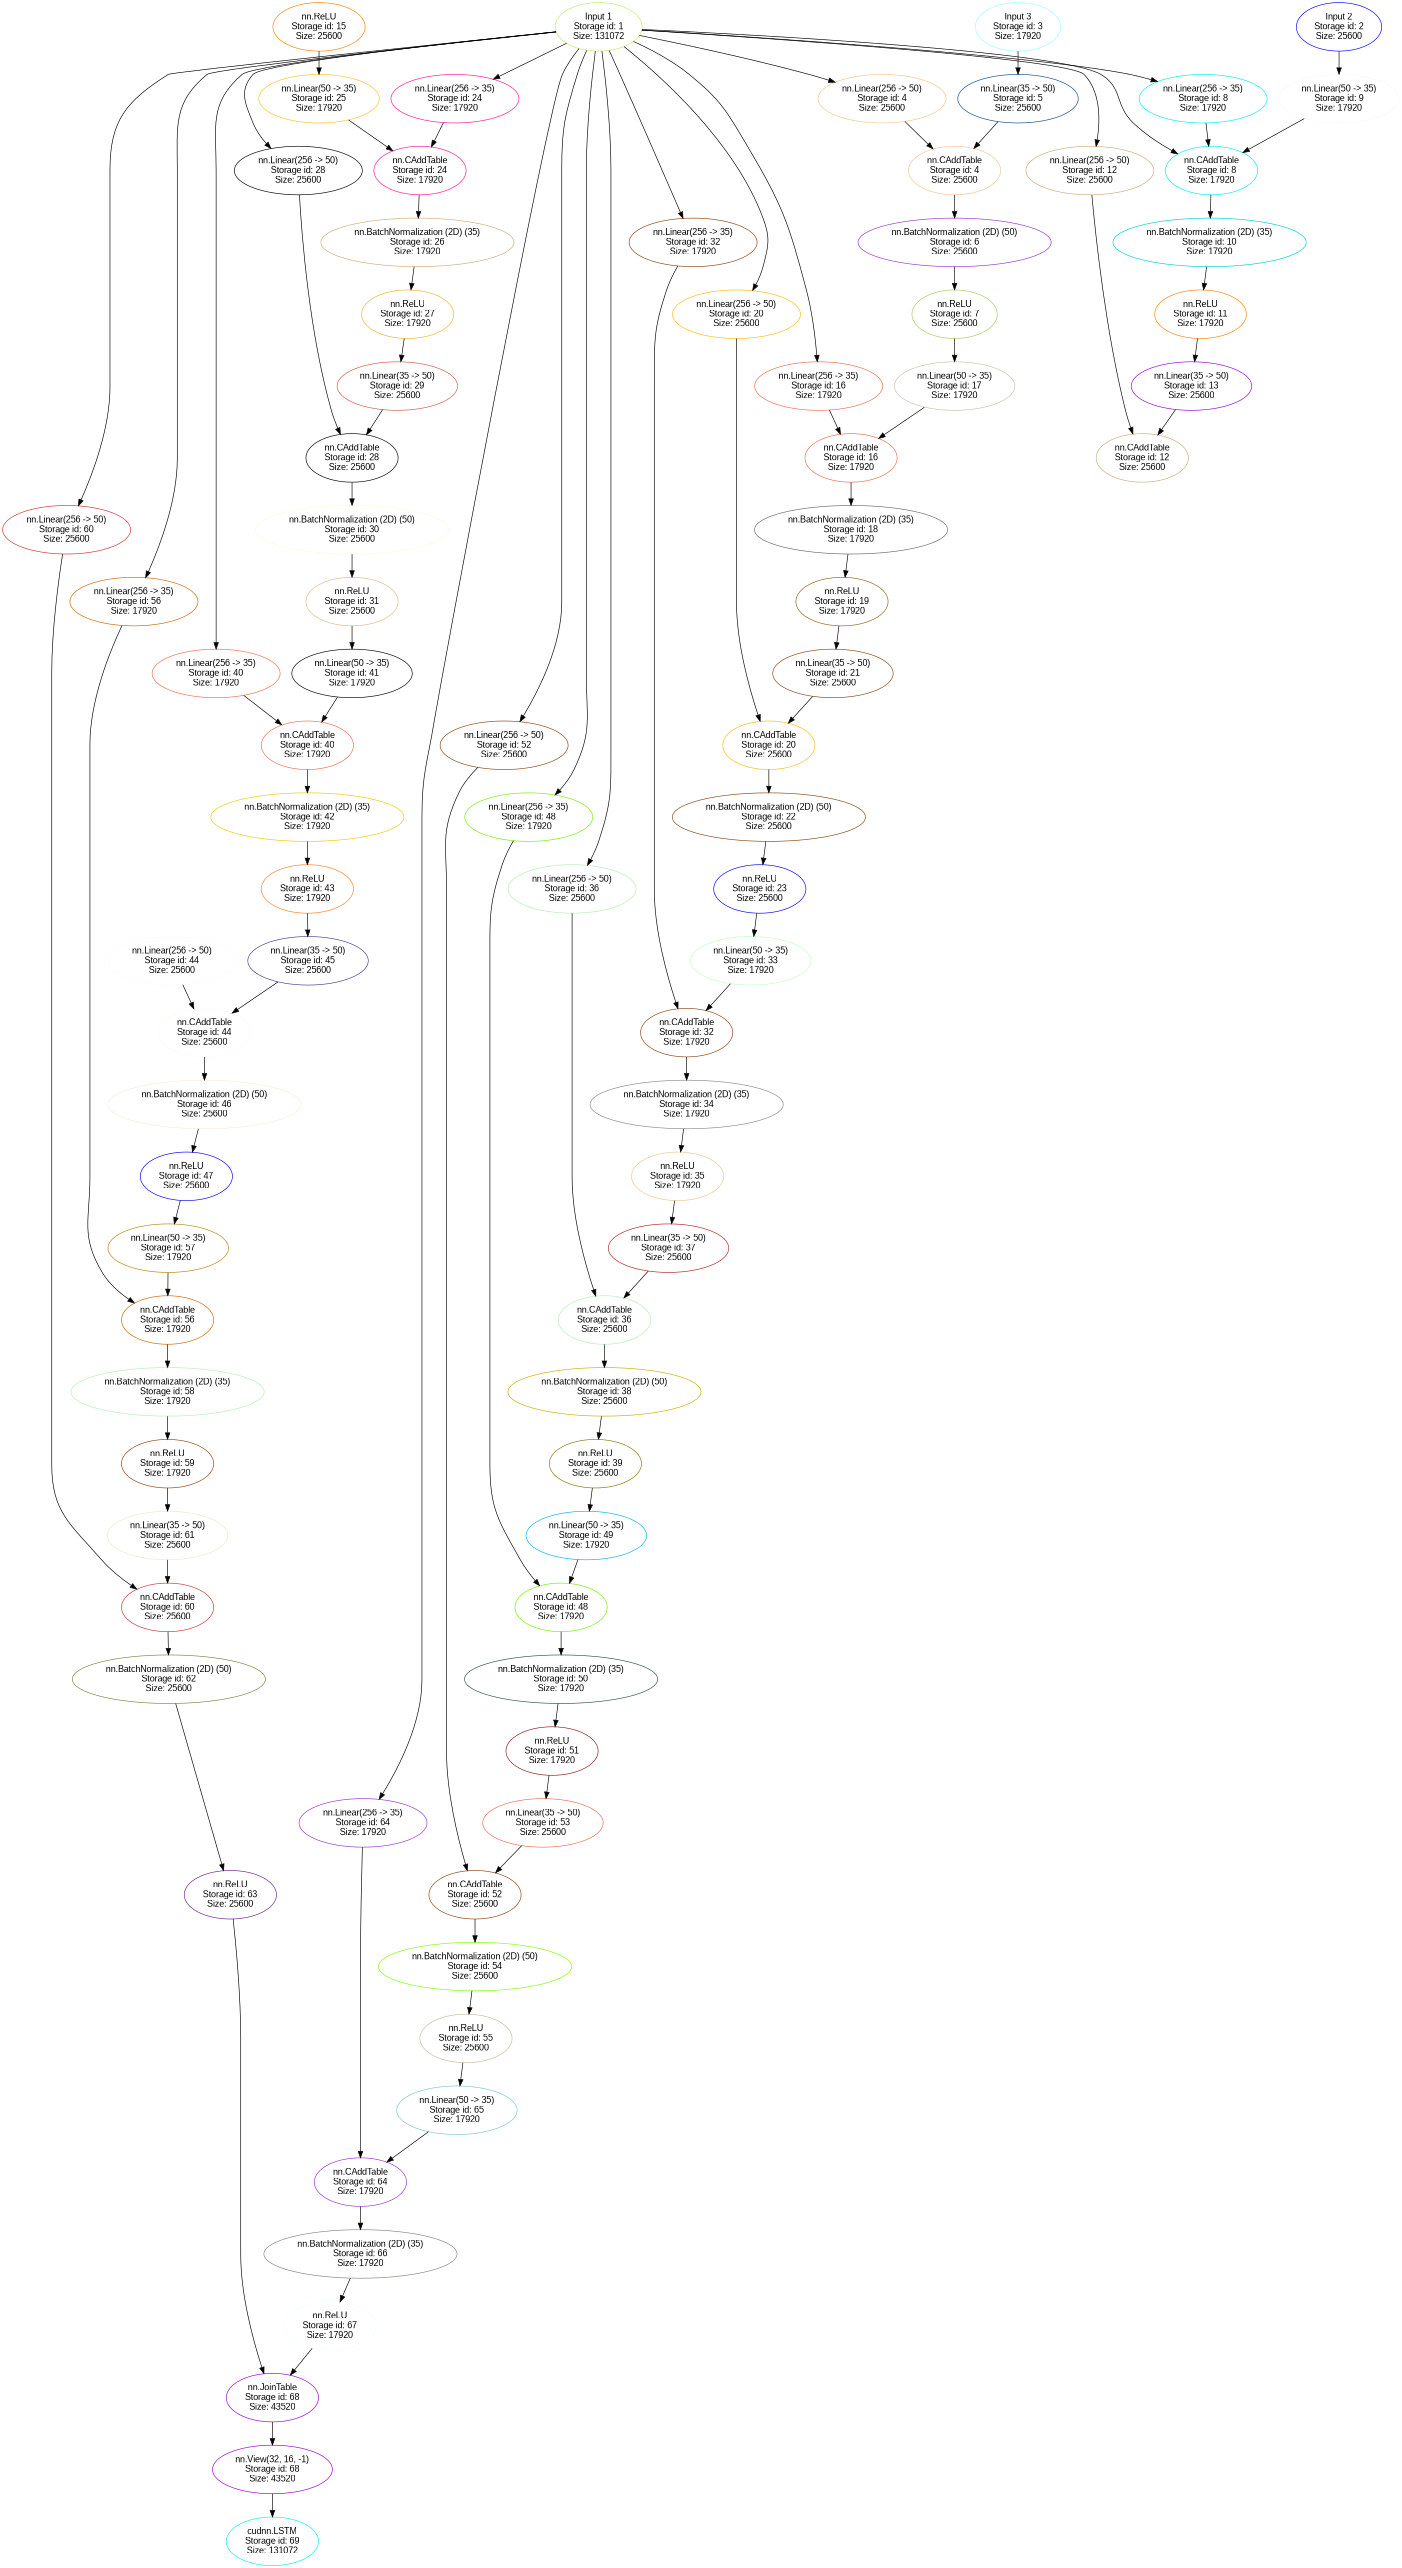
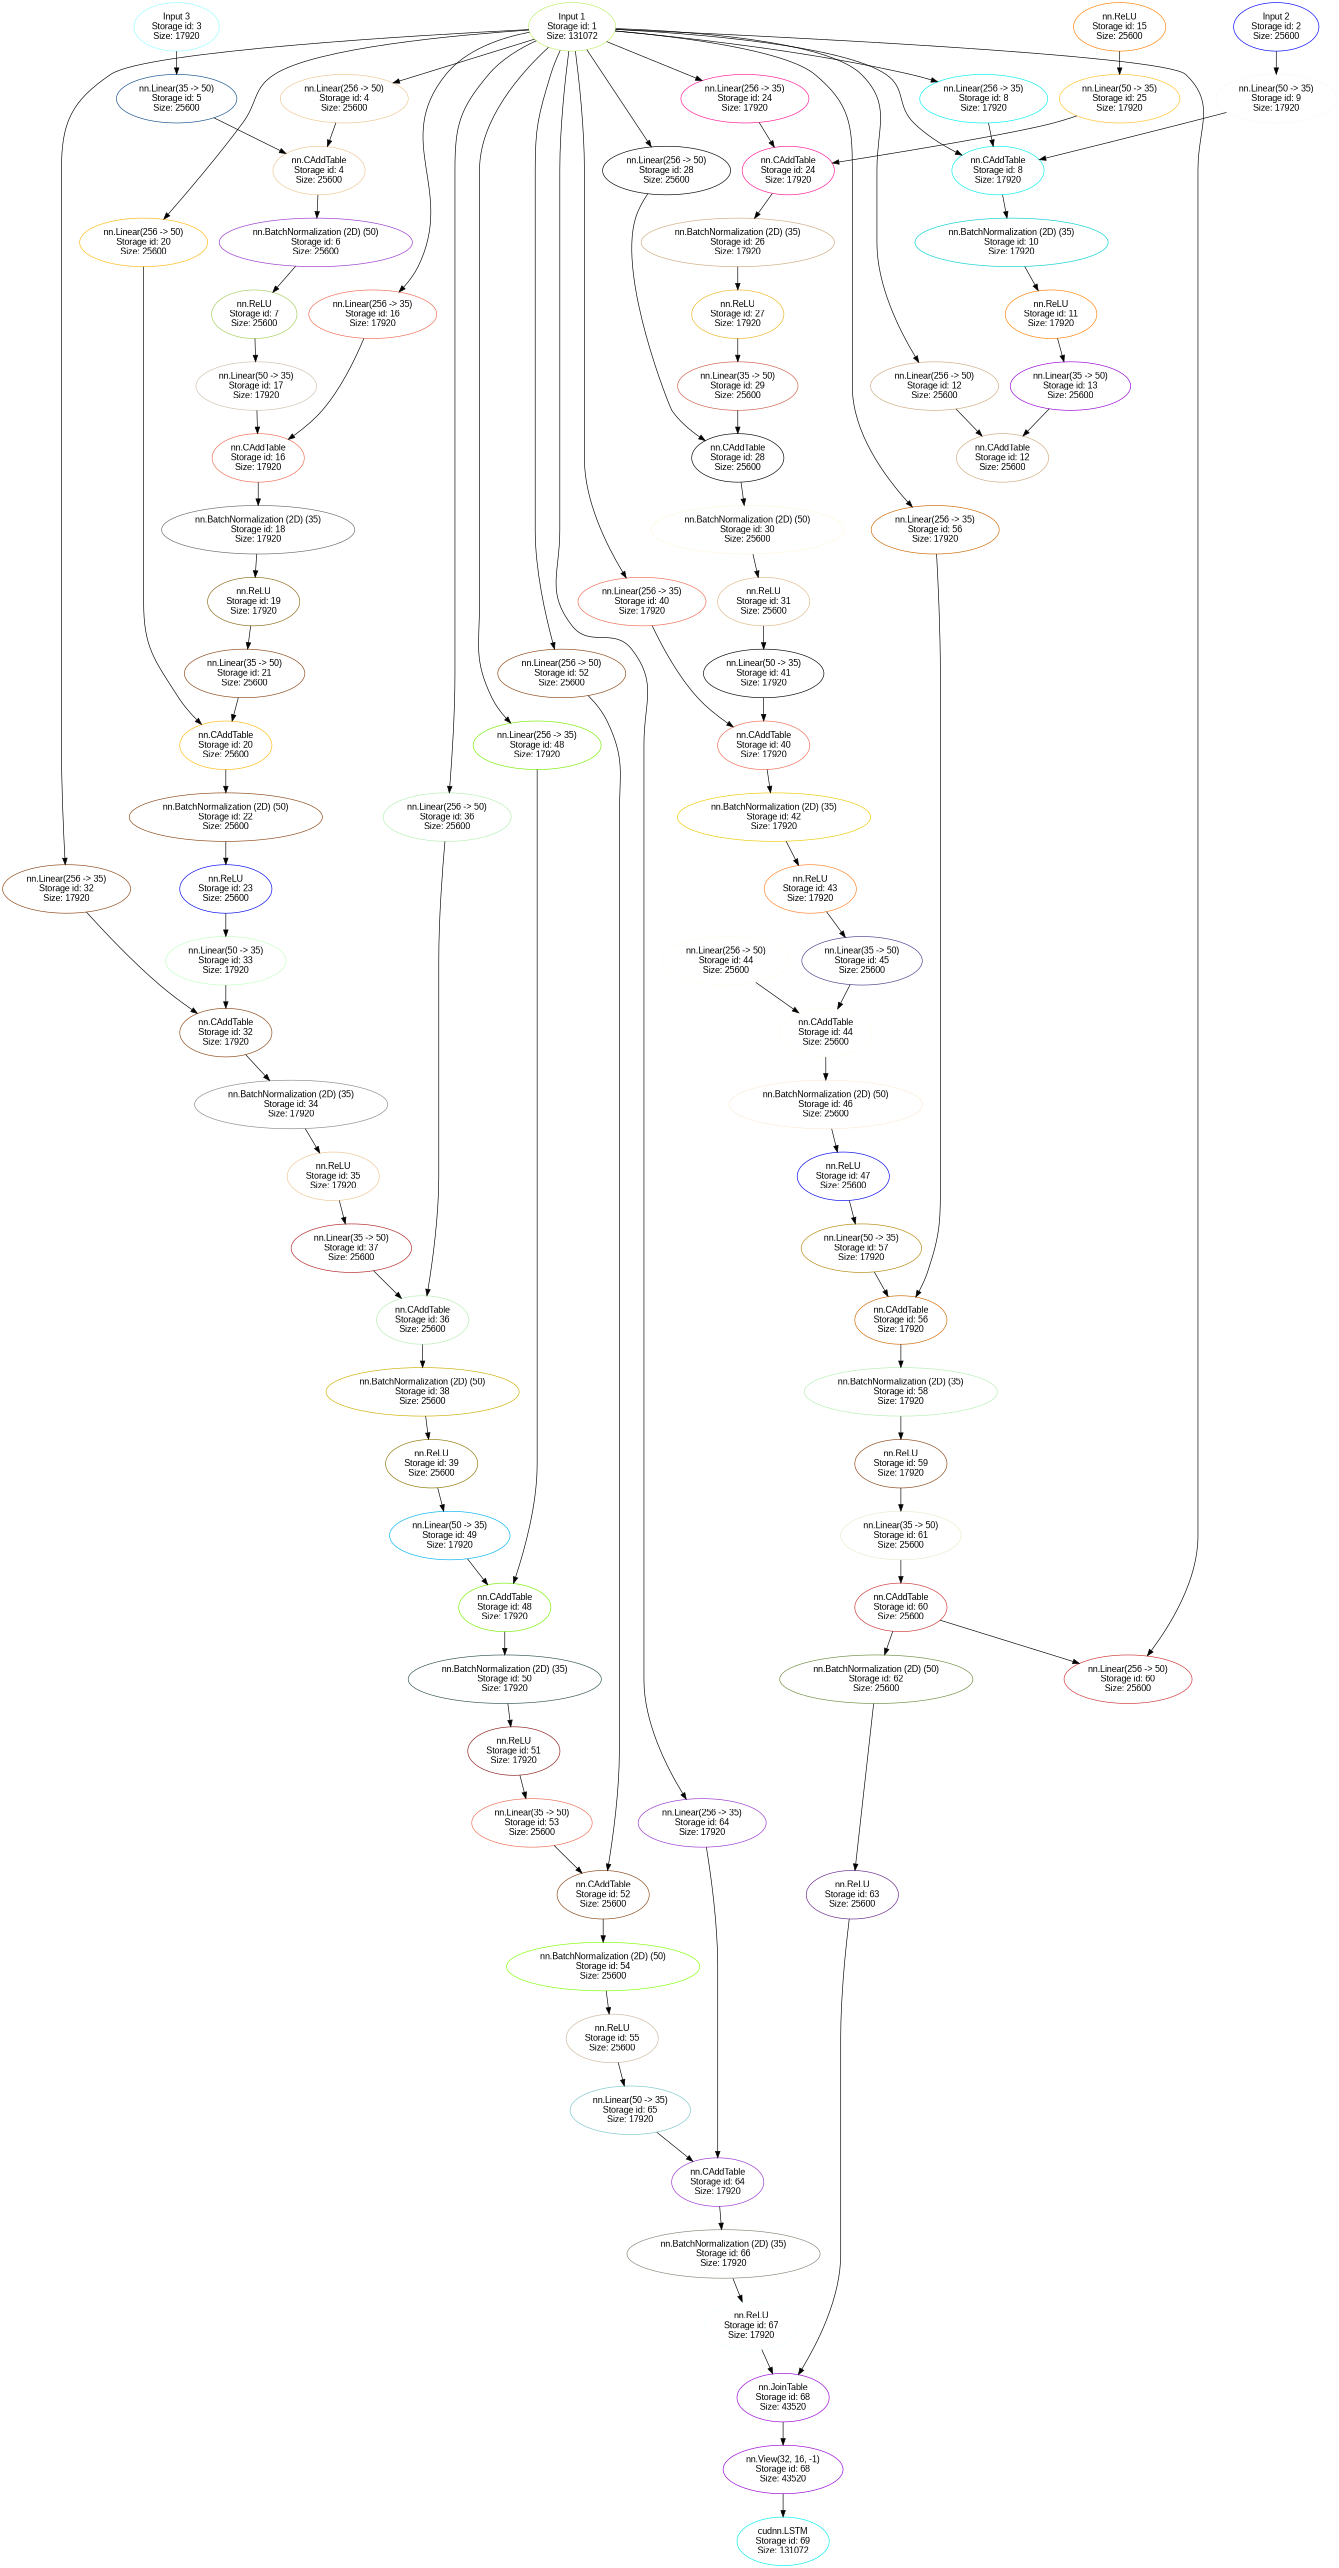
(52, 1084) -> (1007, 1641)
